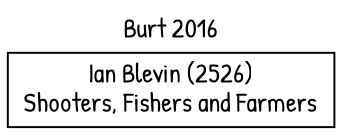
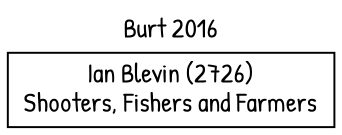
(171, 90) -> (171, 90)
